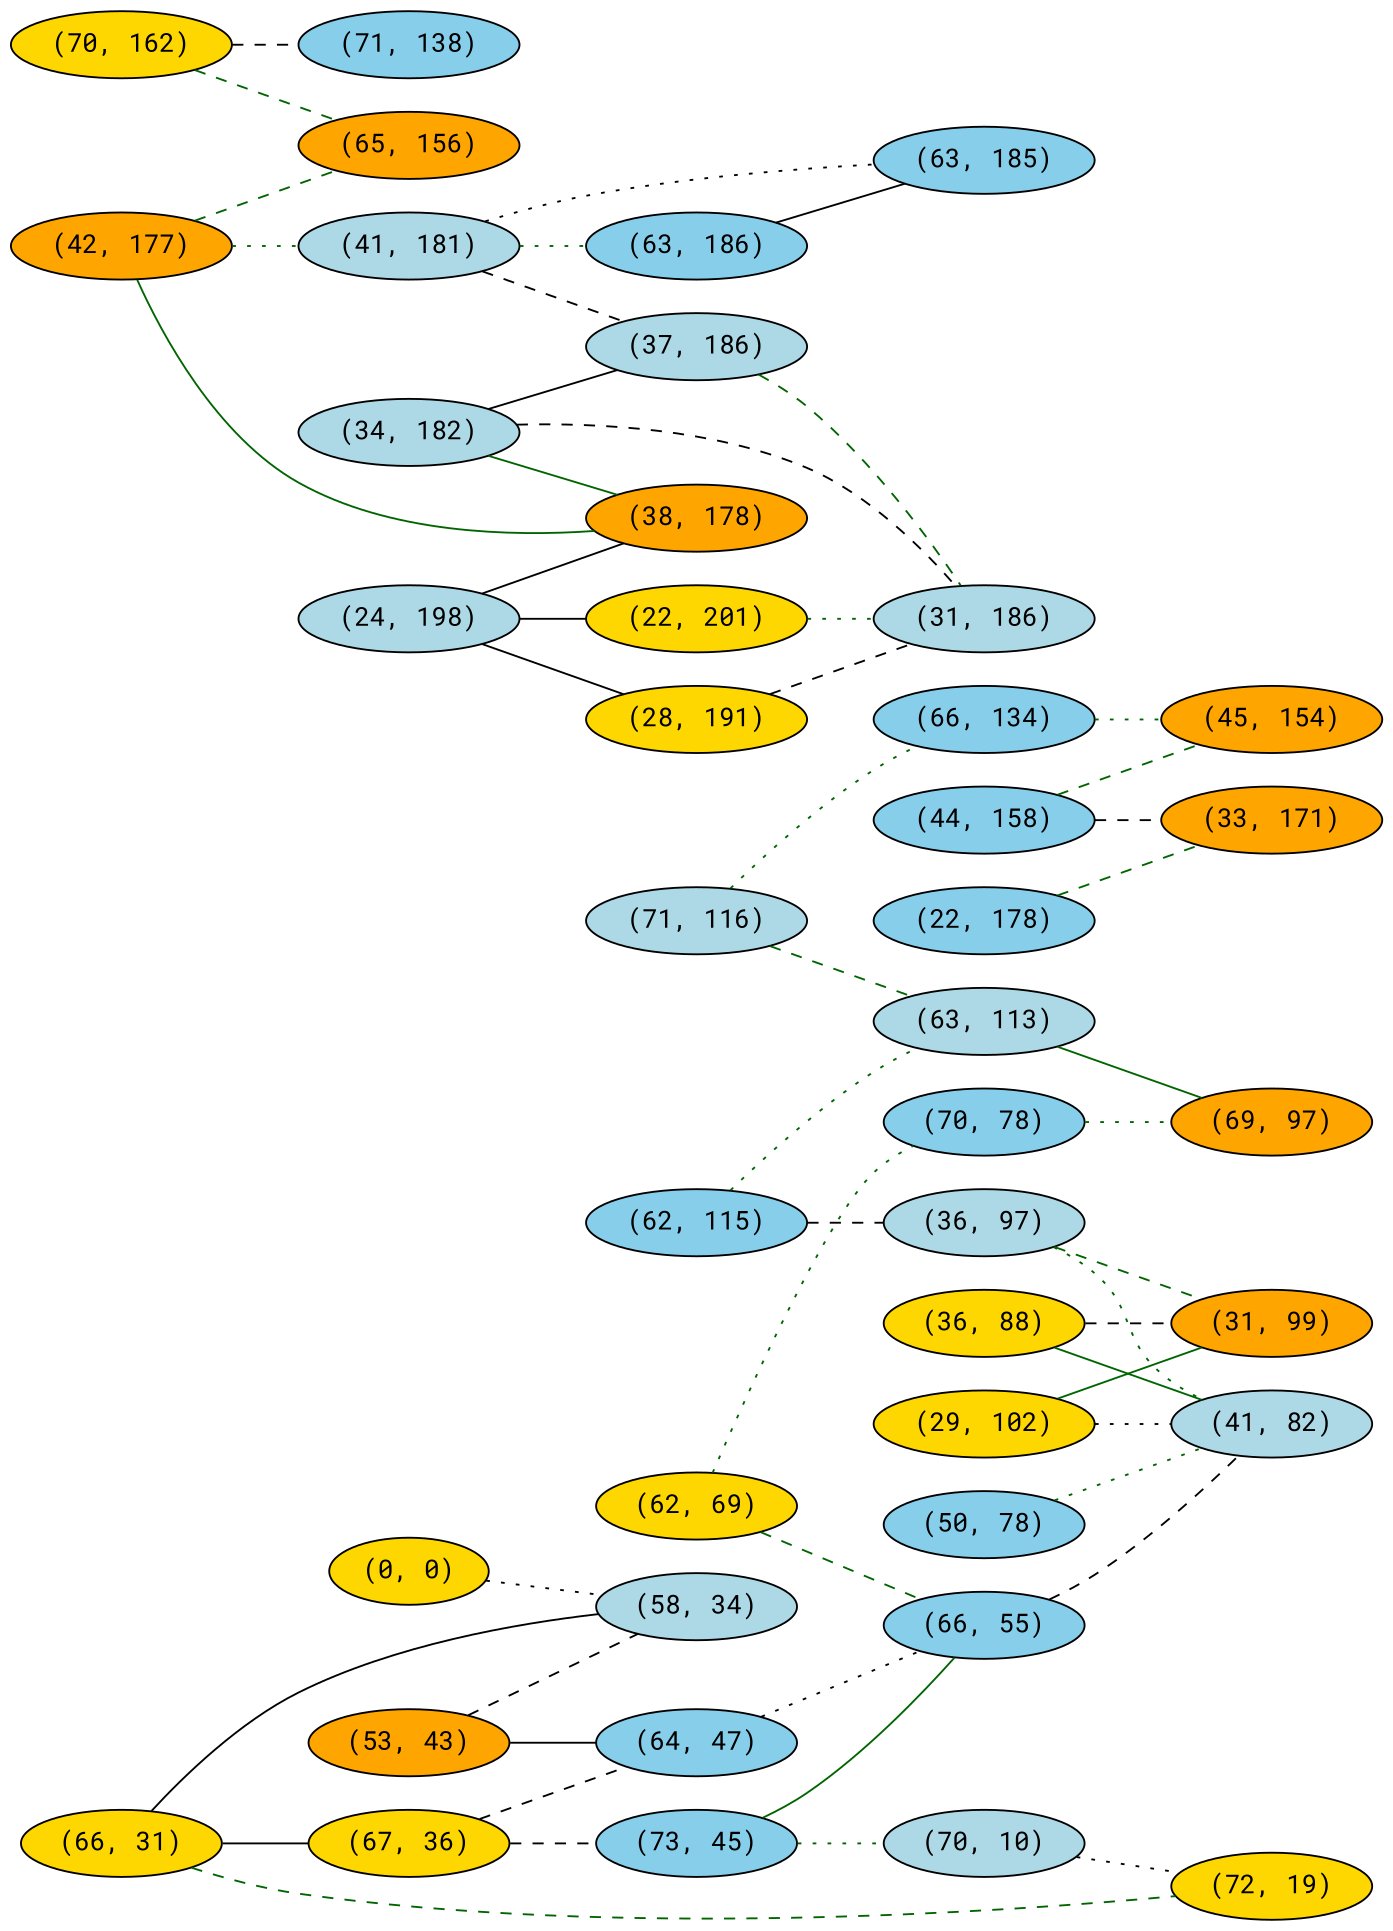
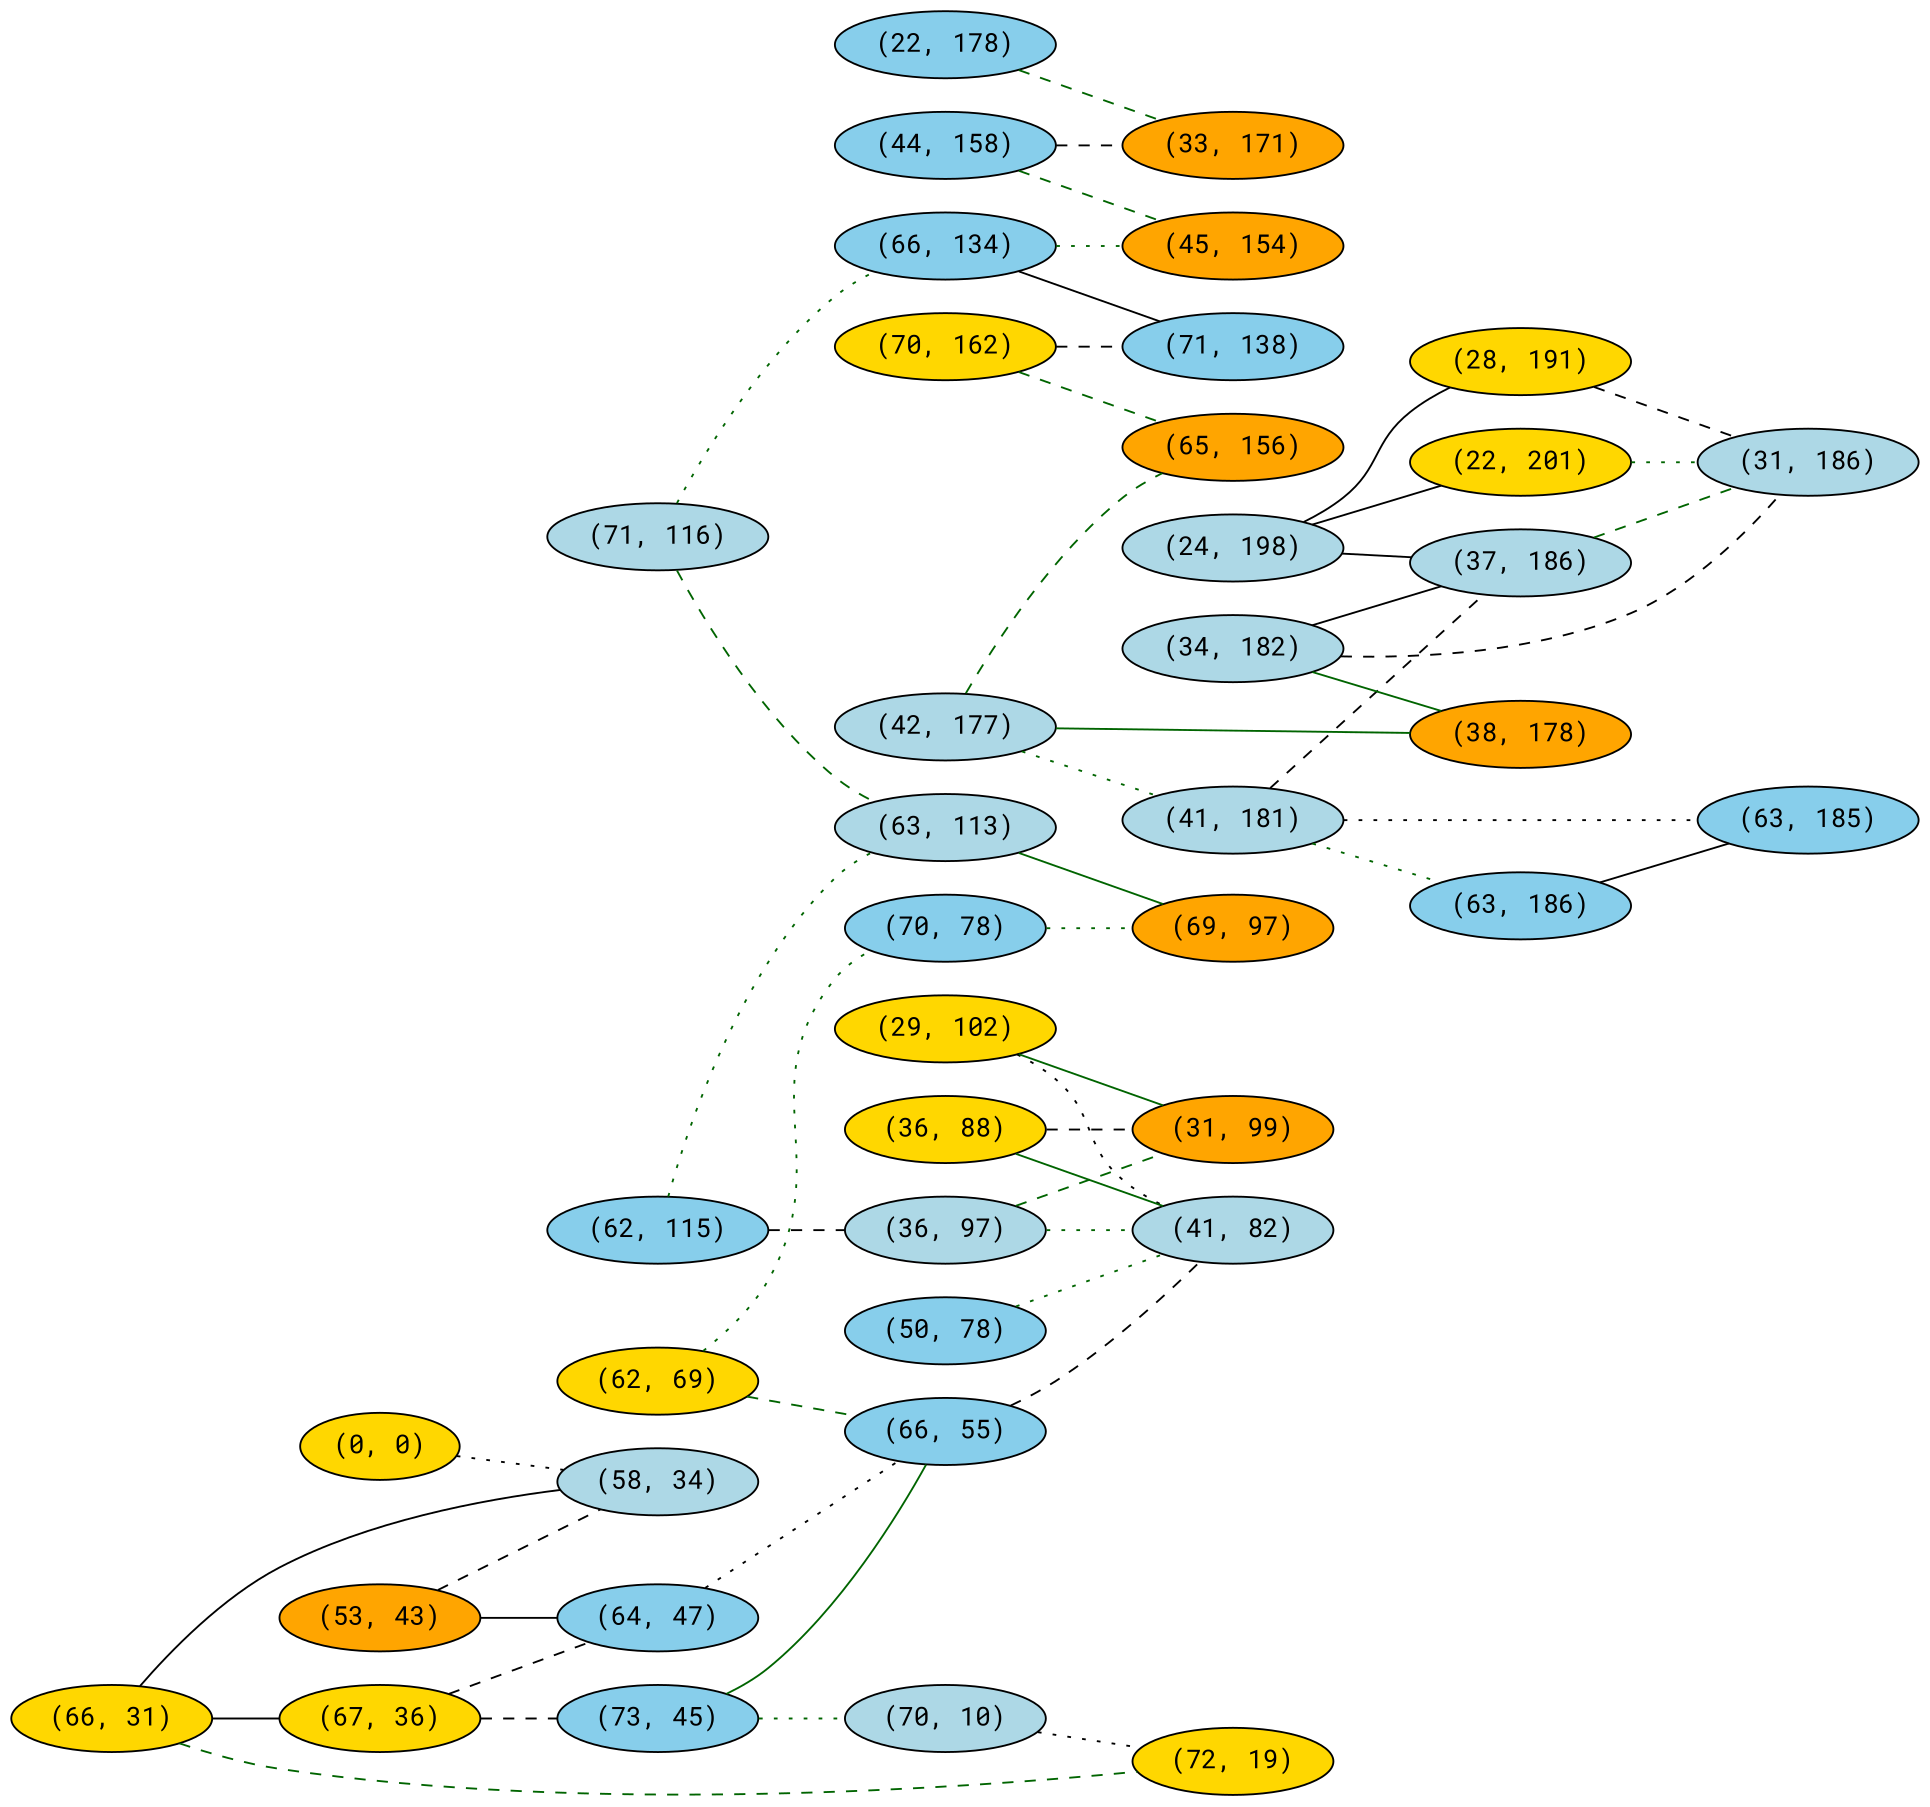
(121, 246) -> (945, 727)
none -> (1089, 296)
(553, 568) -> (1377, 555)
